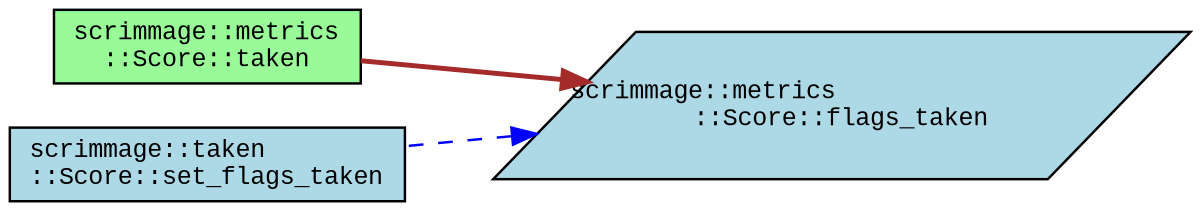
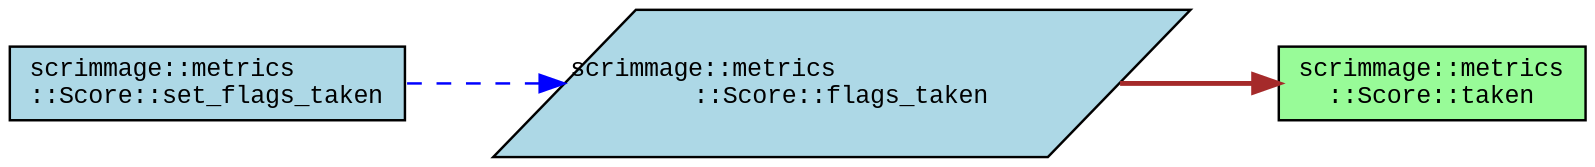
(461, 70) -> (1186, 83)
(207, 164) -> (207, 83)
